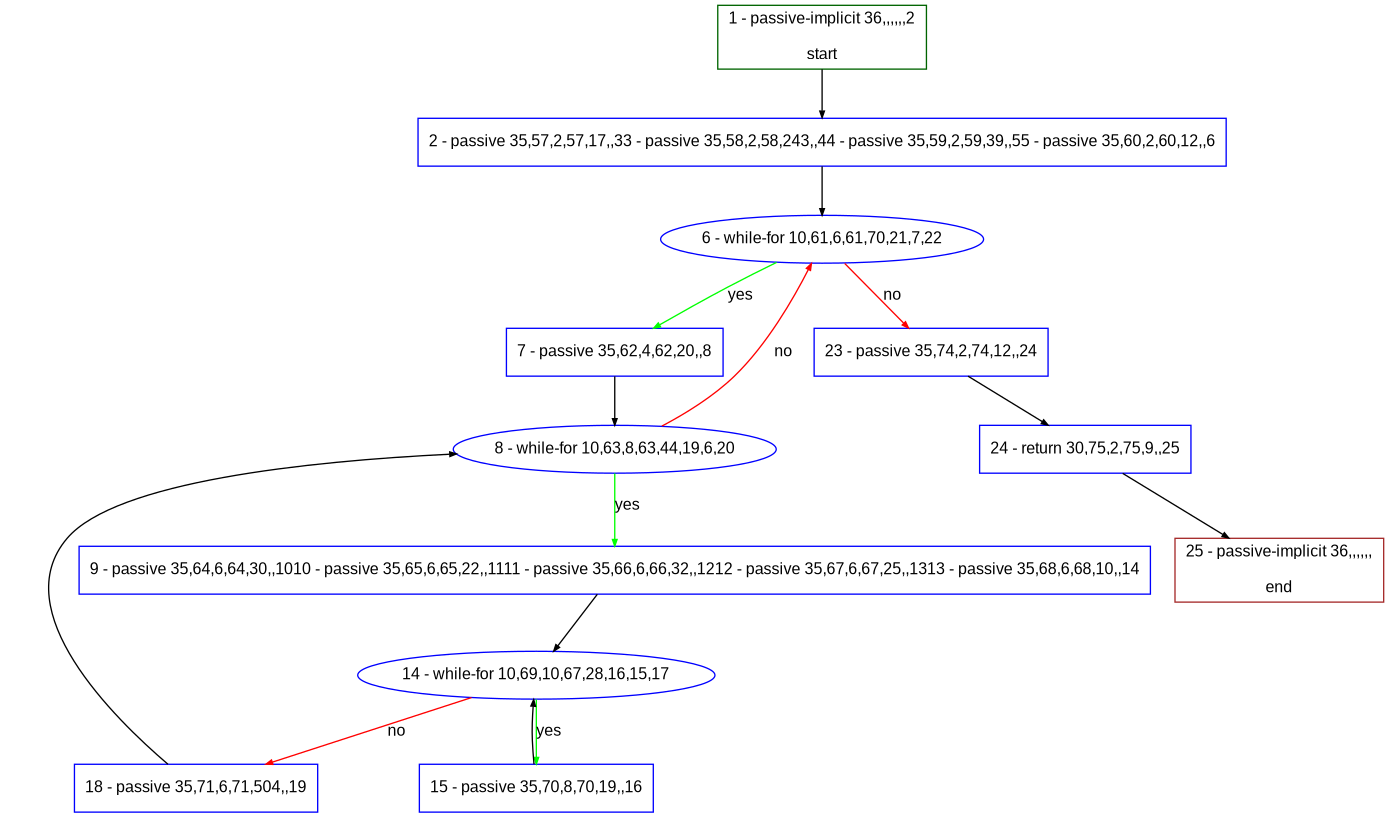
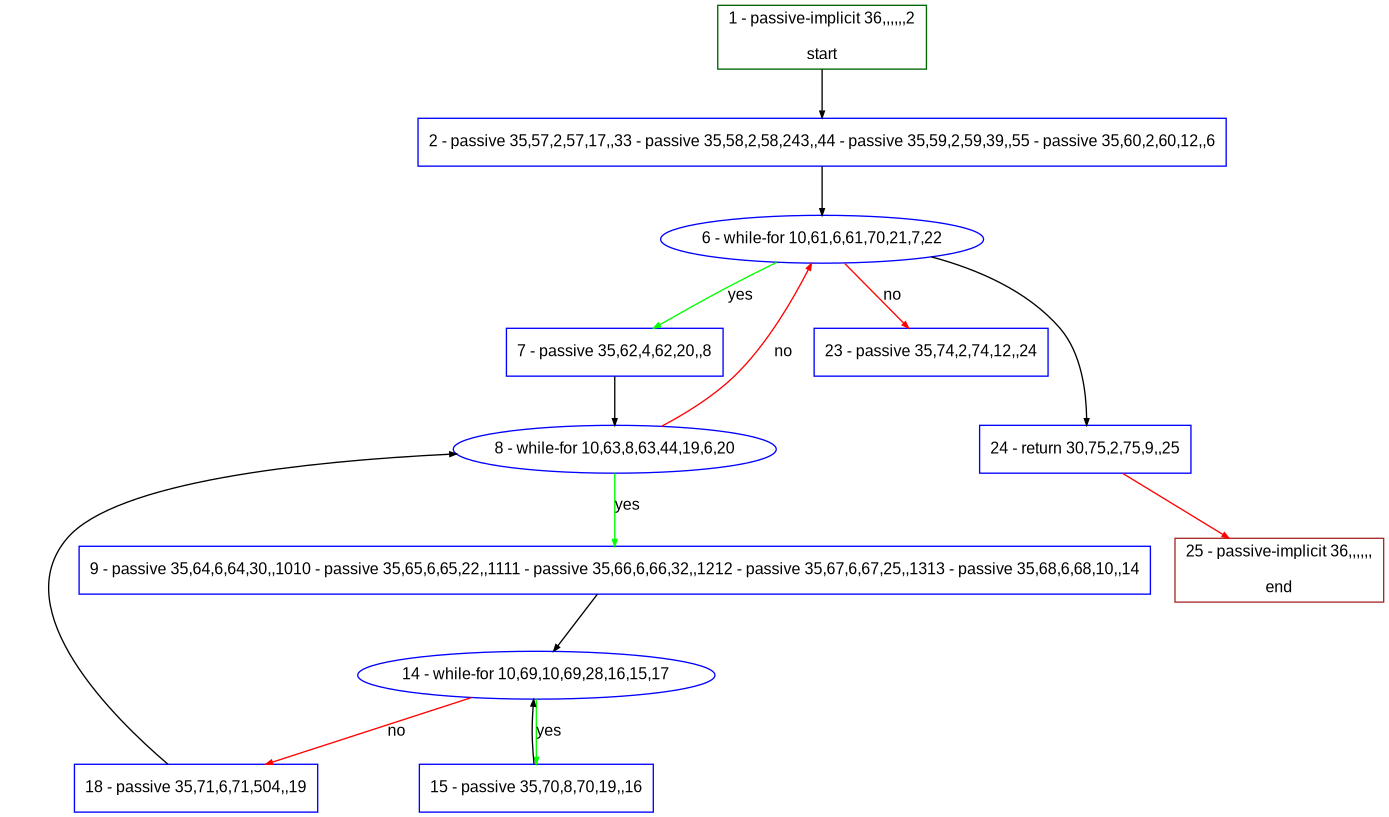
(1005, 399) -> (1041, 310)
(1173, 504) -> (1173, 504)
(536, 675) -> (536, 675)
